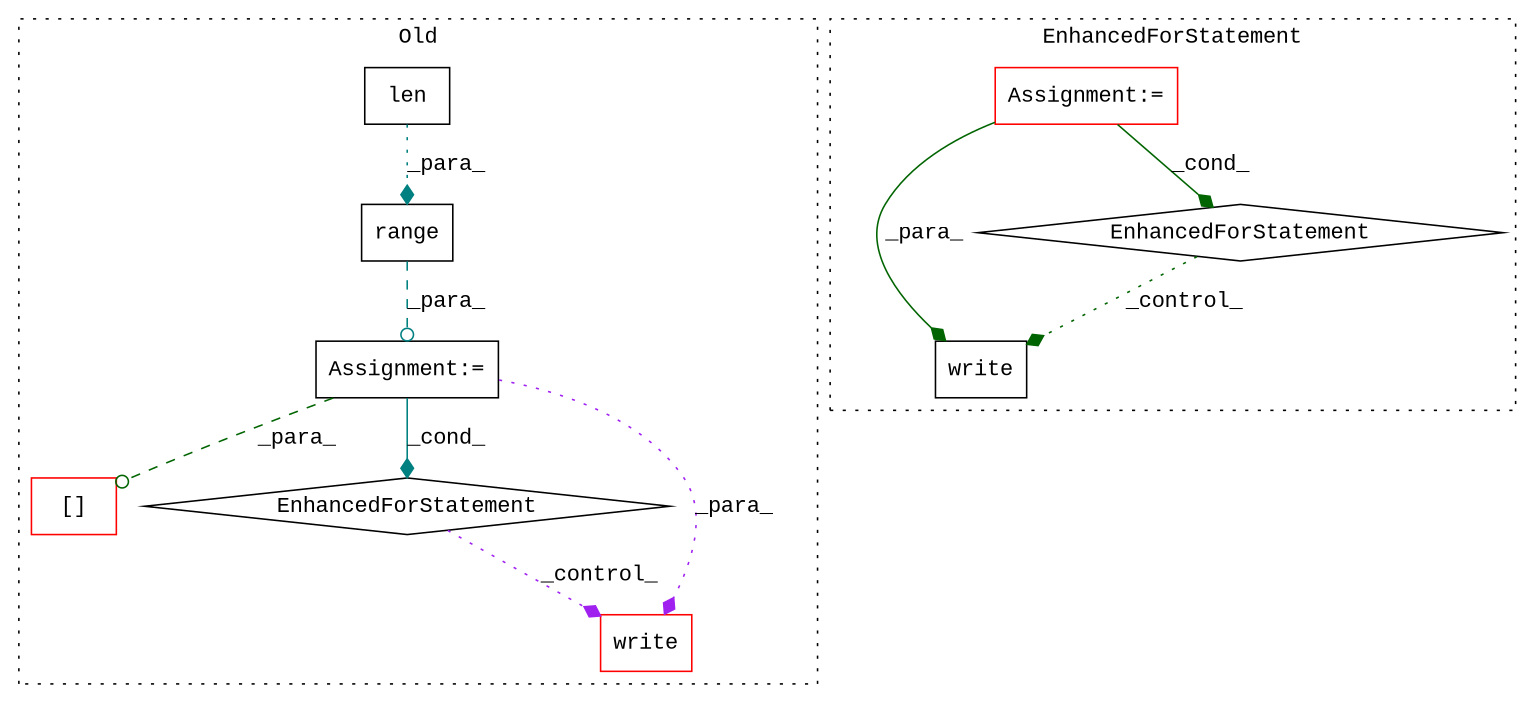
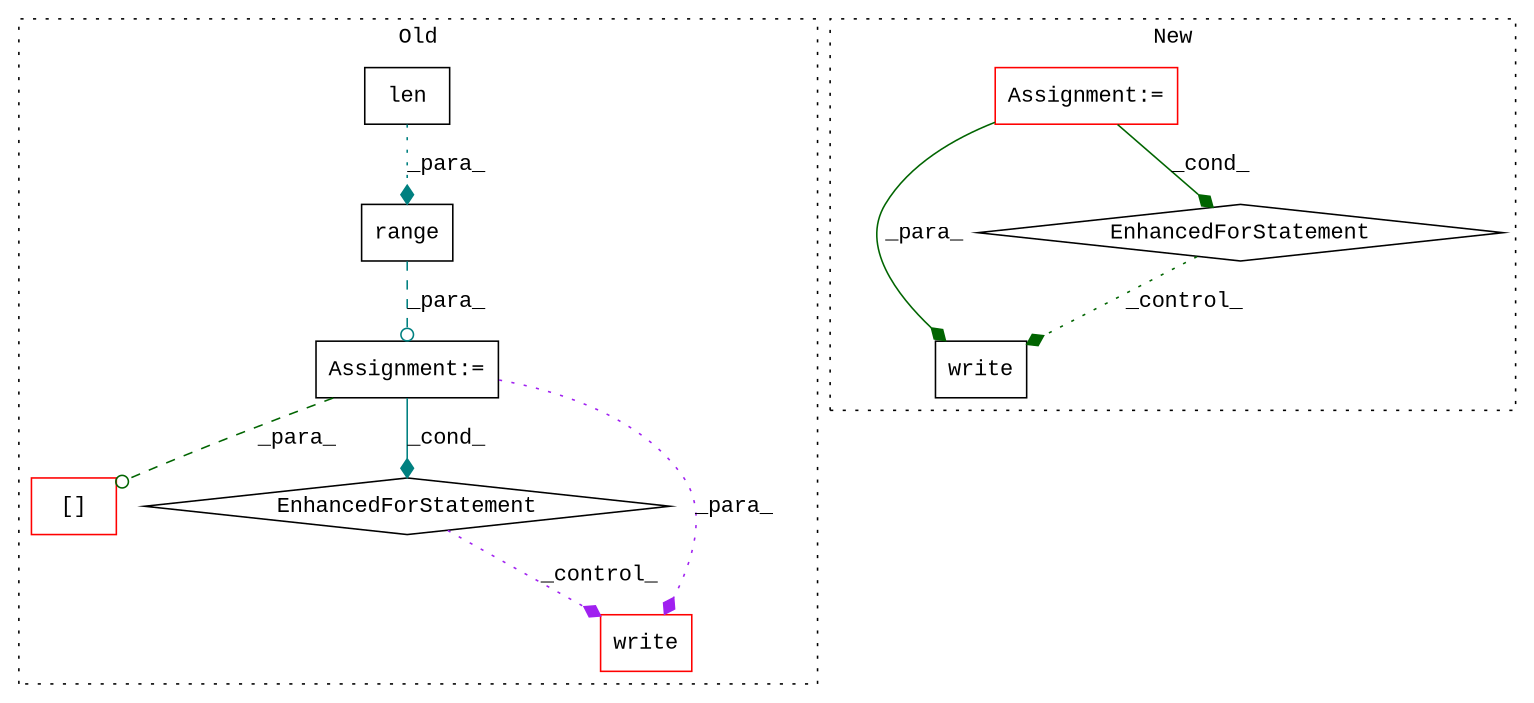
(1173, 37) -> (1173, 37)
